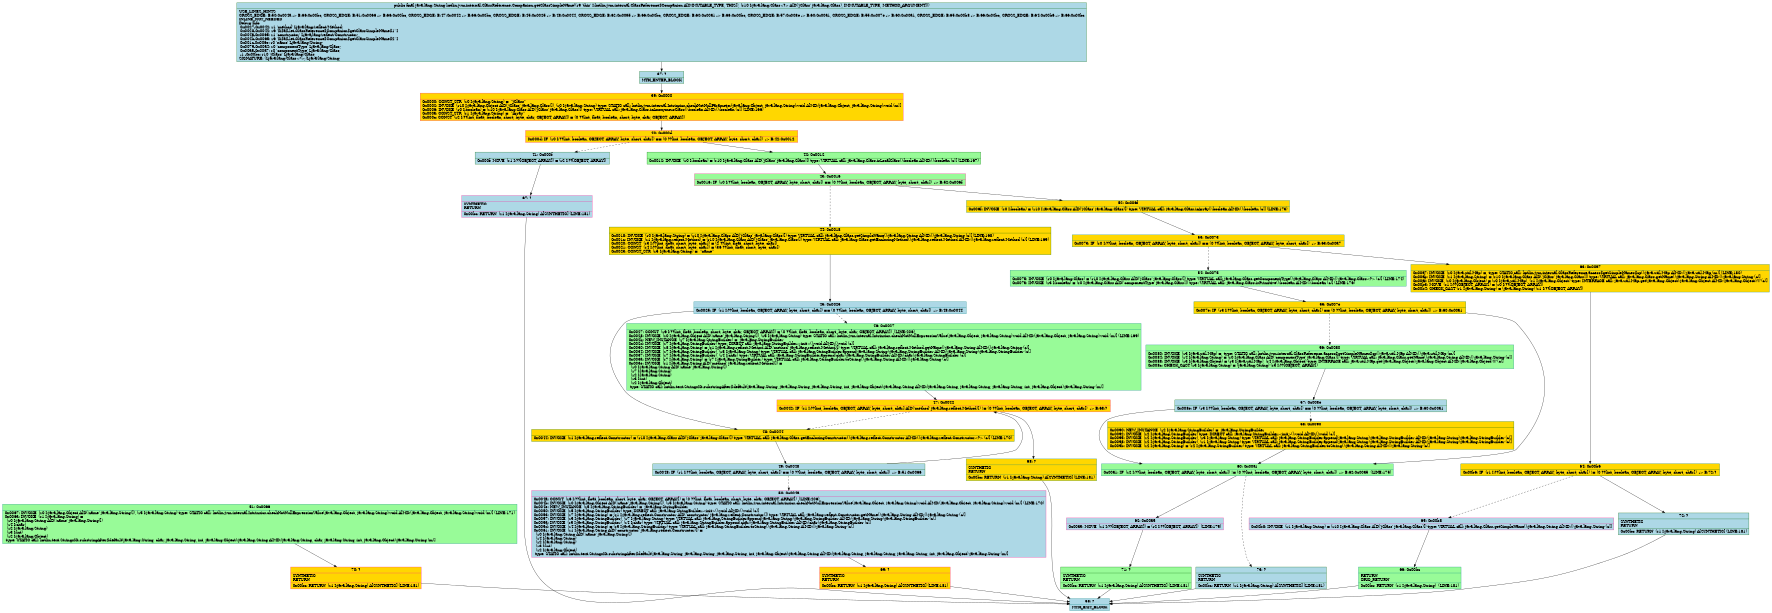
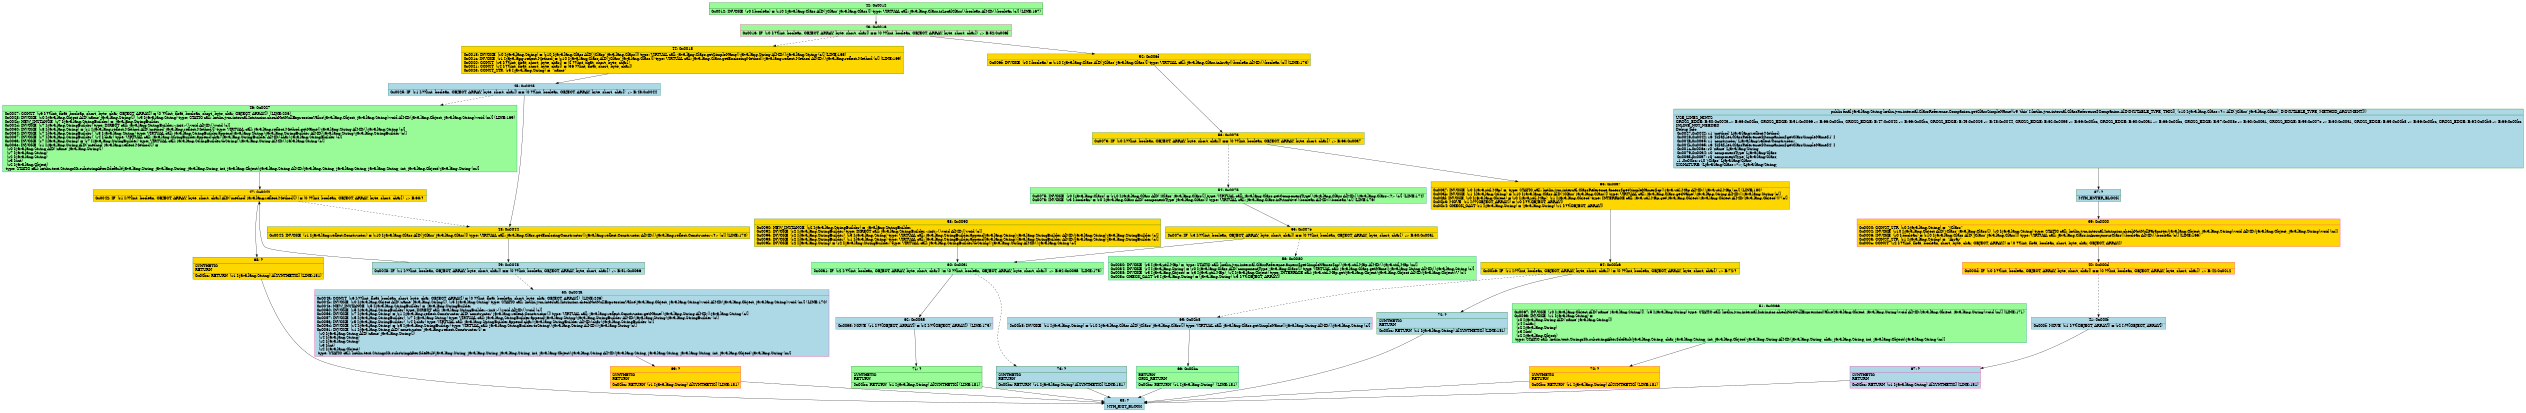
(736, 147) -> none
(542, 158) -> (2099, 323)
(944, 406) -> (260, 195)
(1311, 406) -> none
(1031, 470) -> (258, 268)
